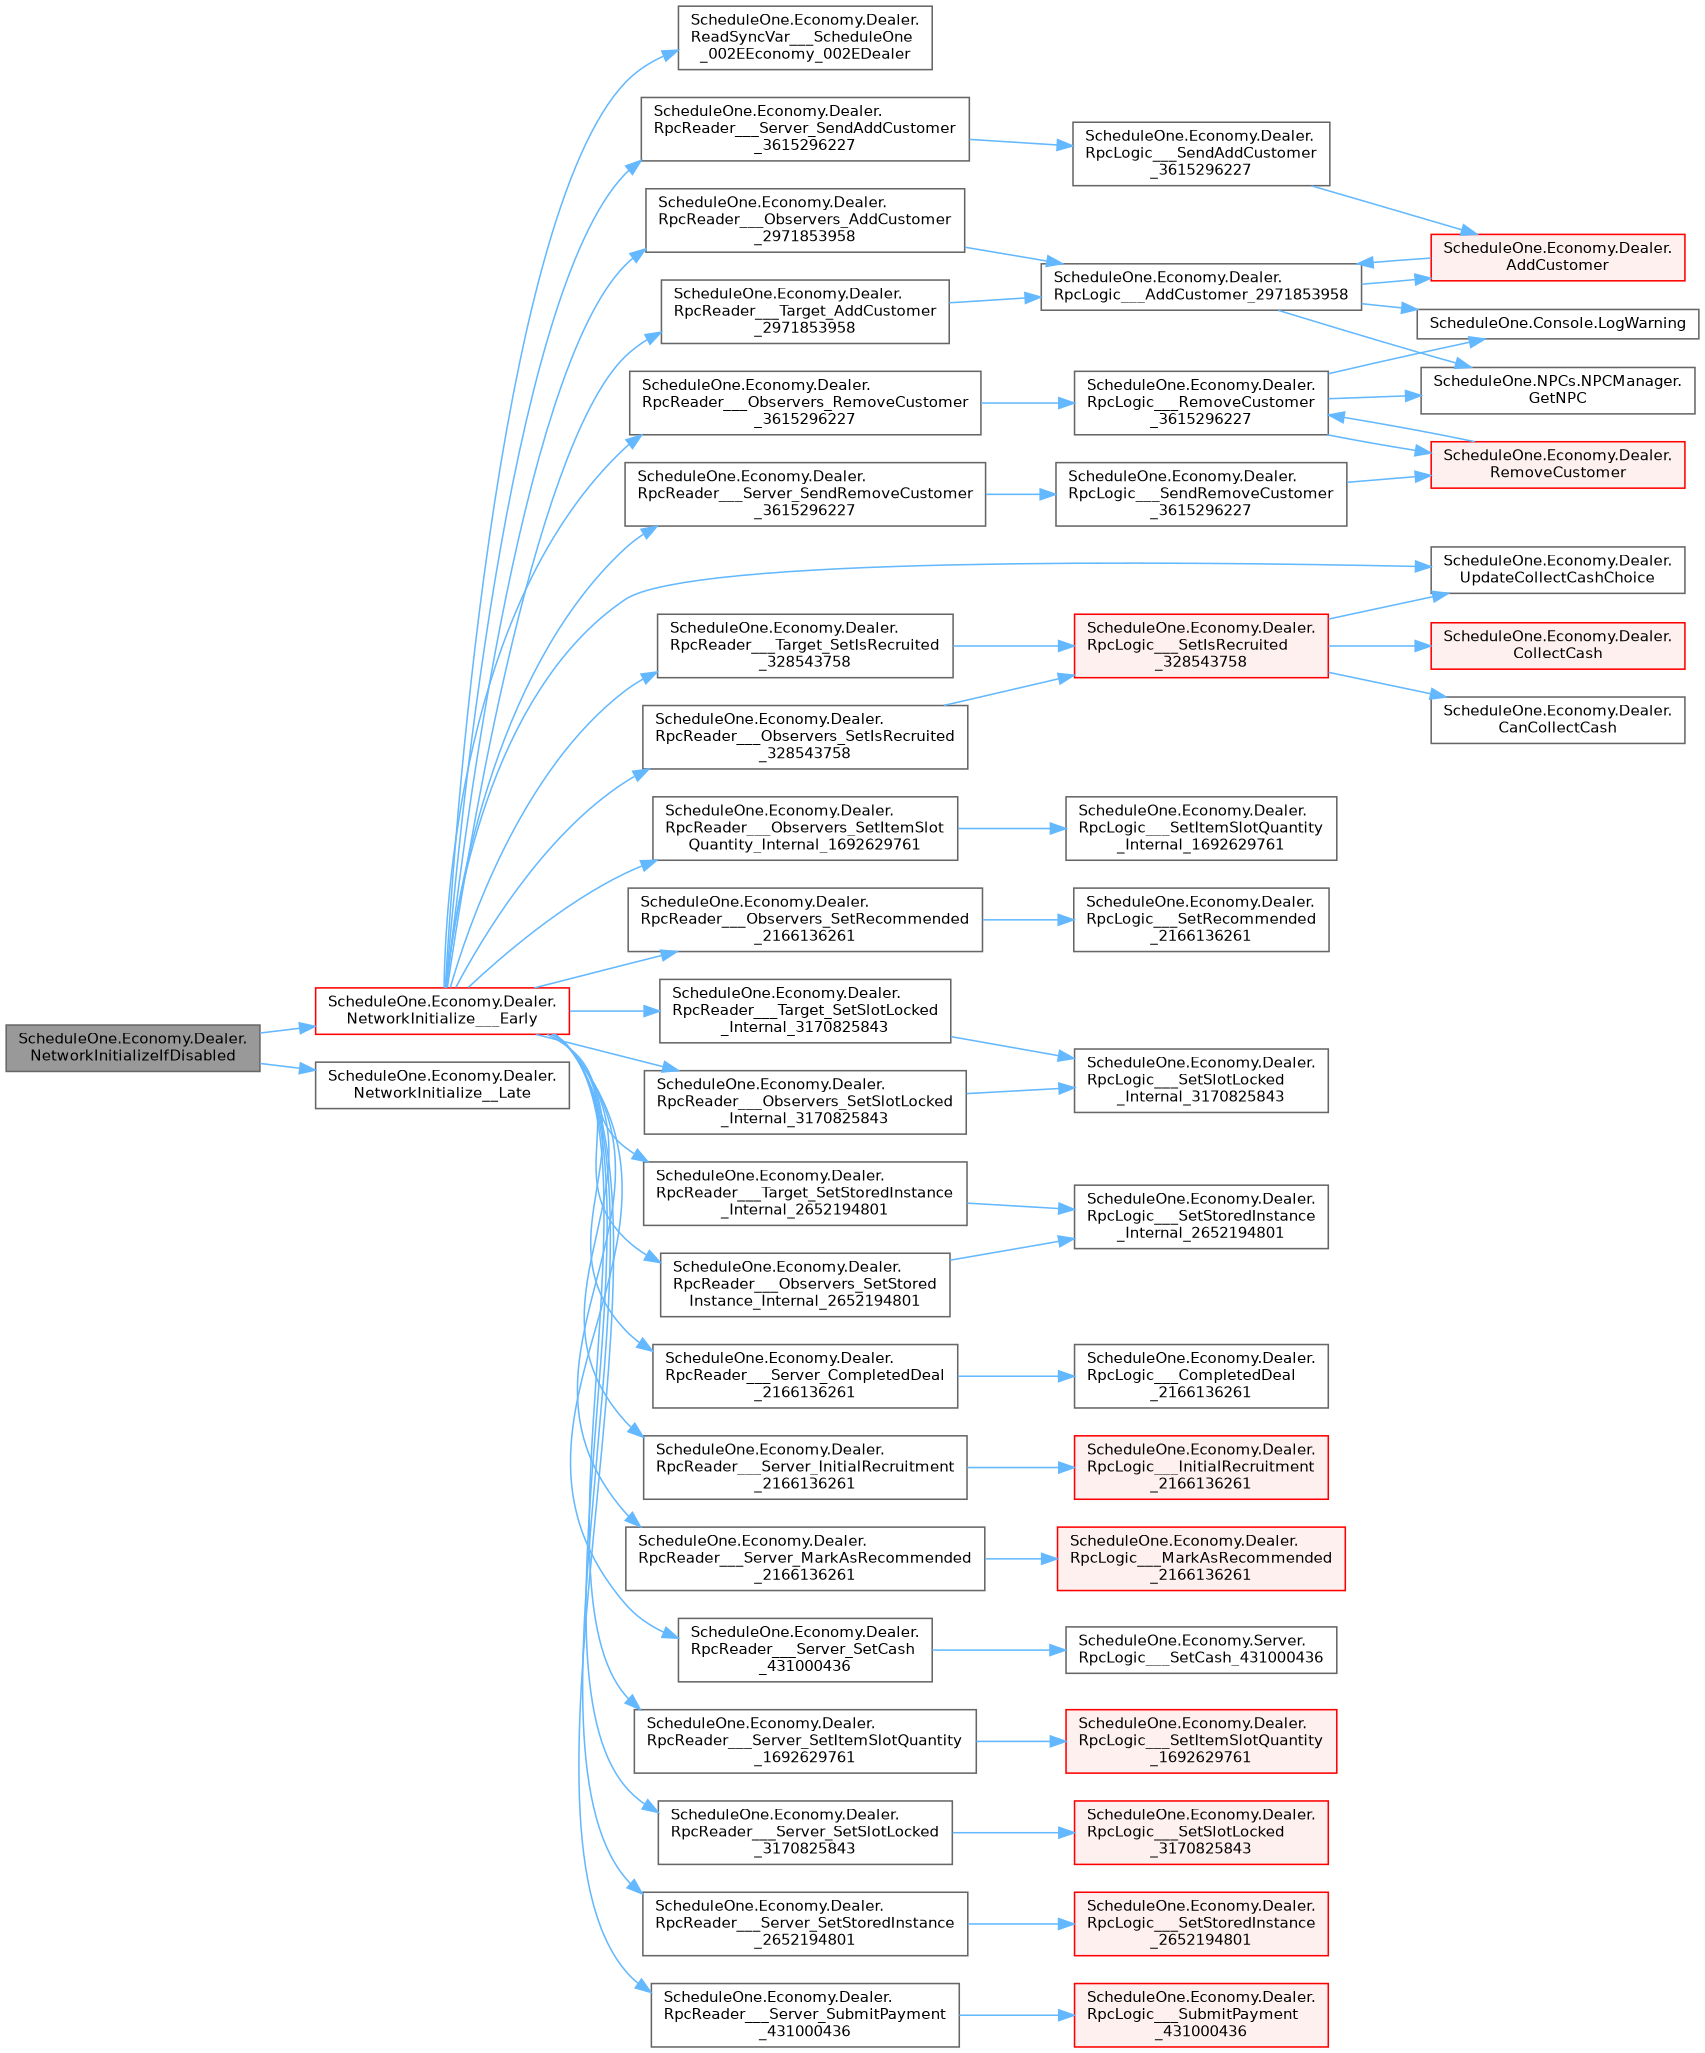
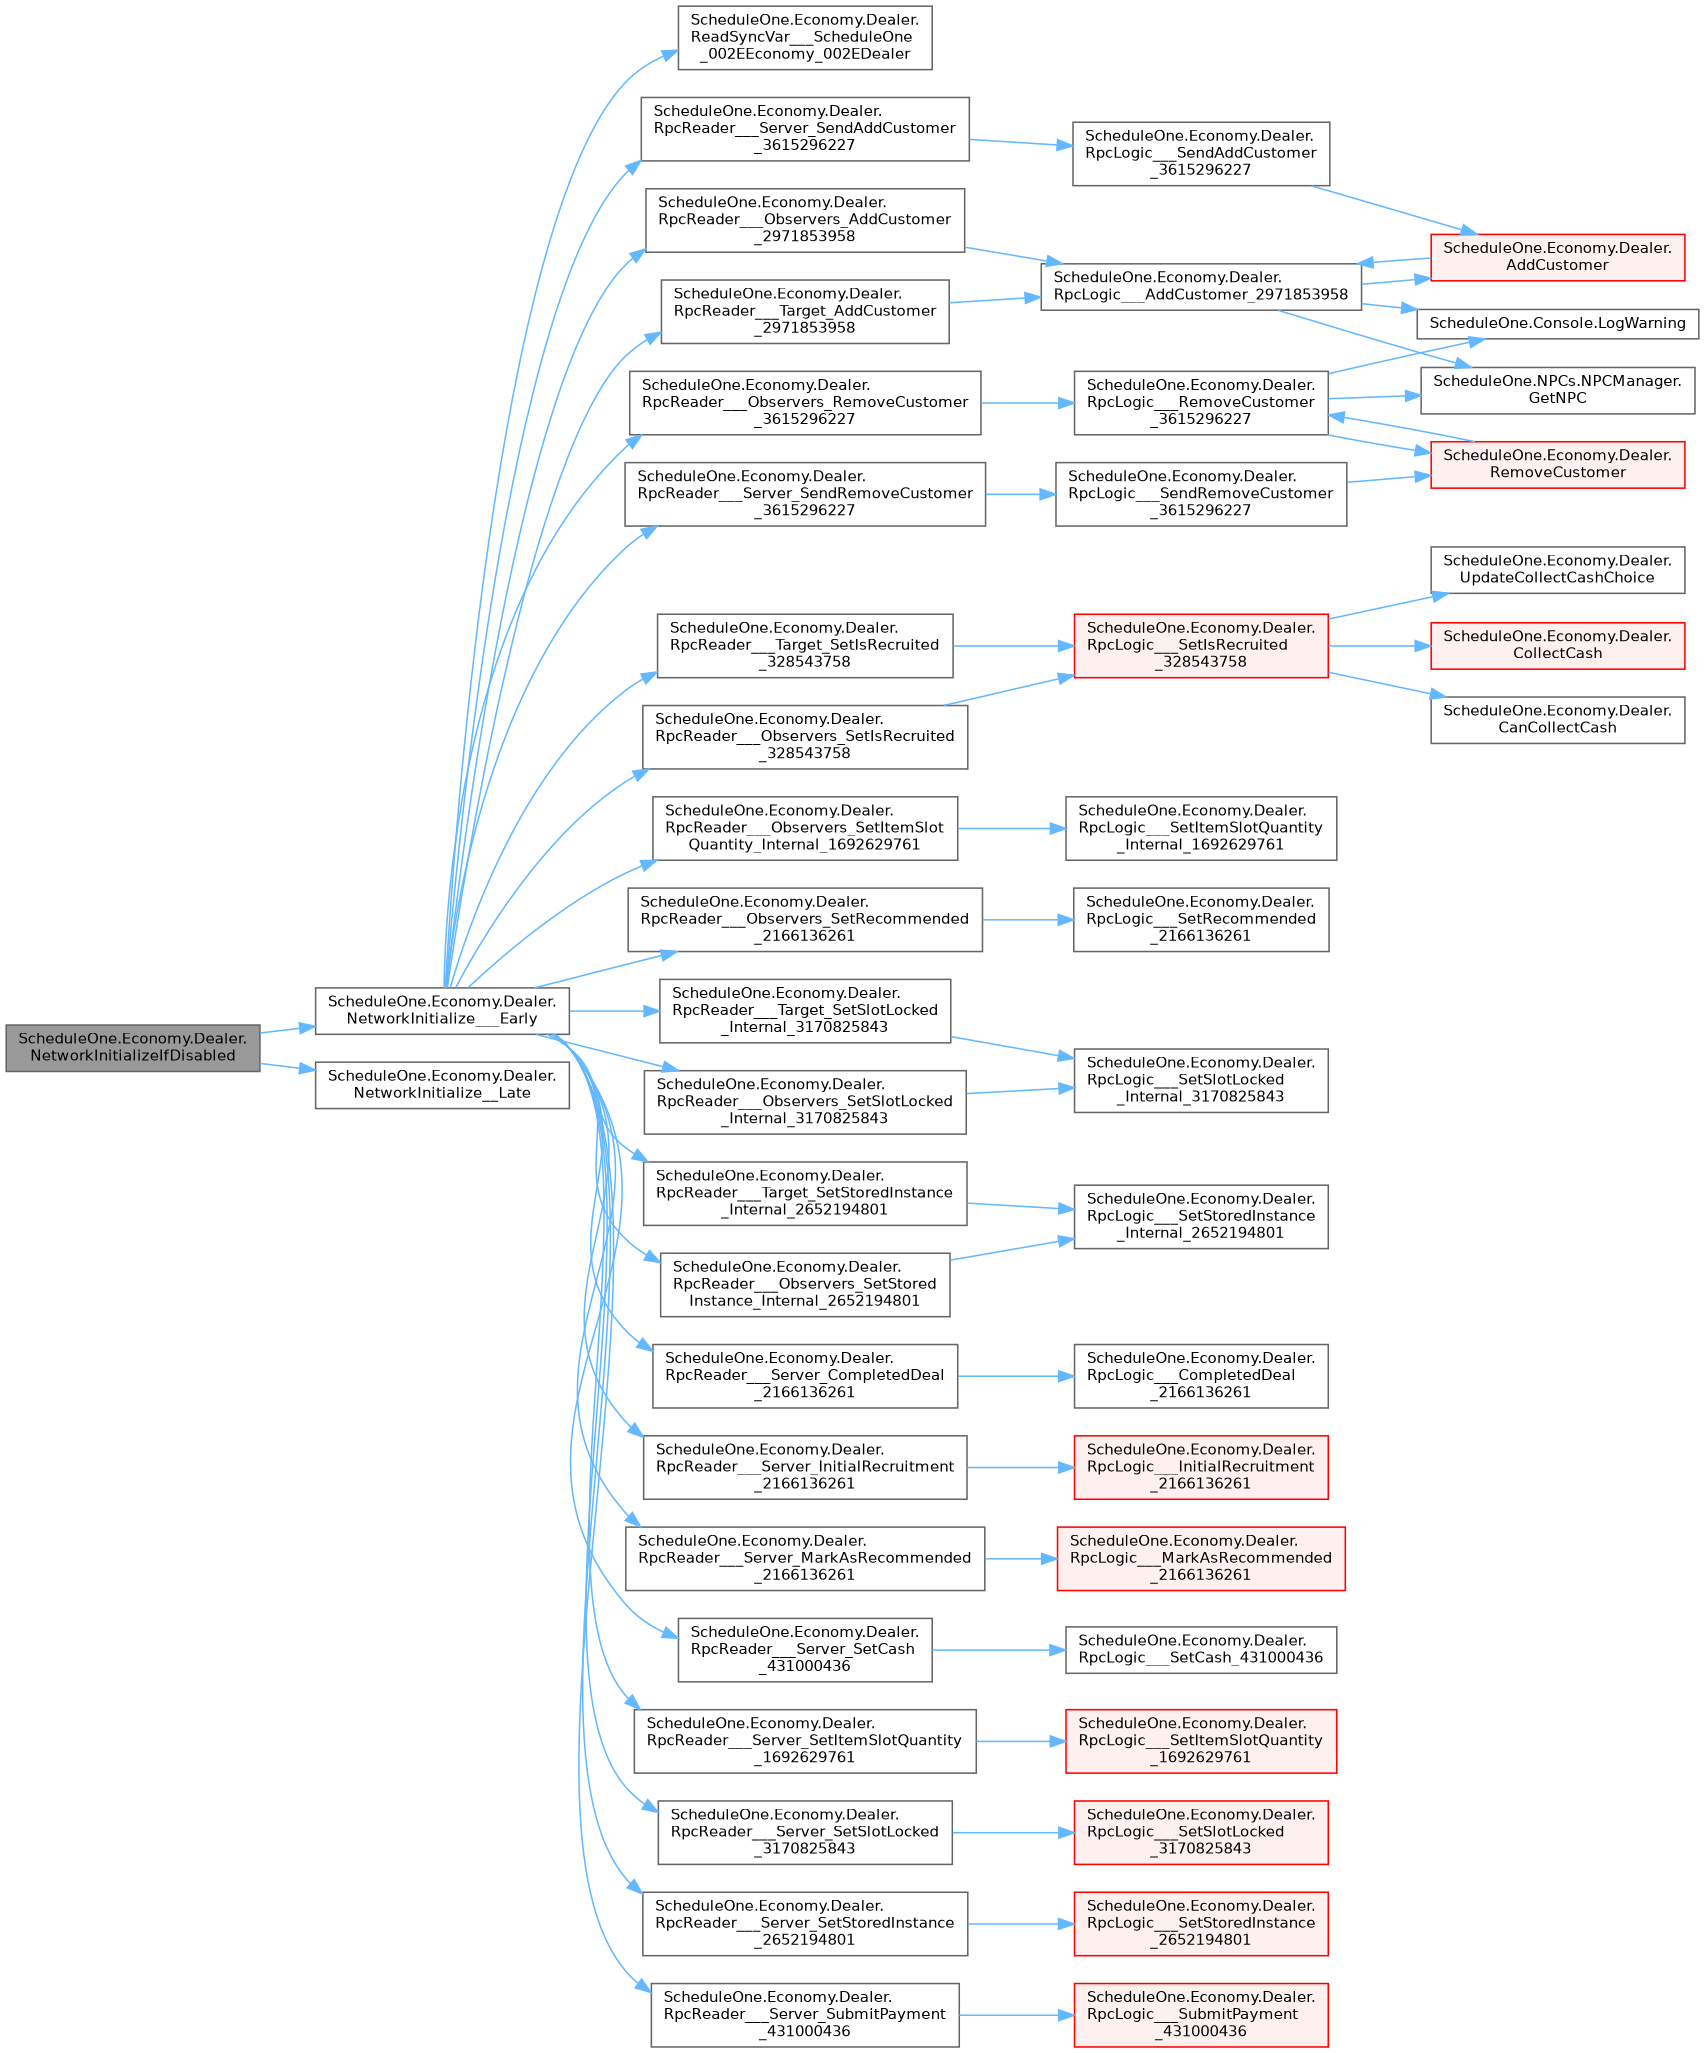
(799, 572) -> none
(443, 1011) -> (443, 1011)
(1201, 1650) -> (1201, 1650)
